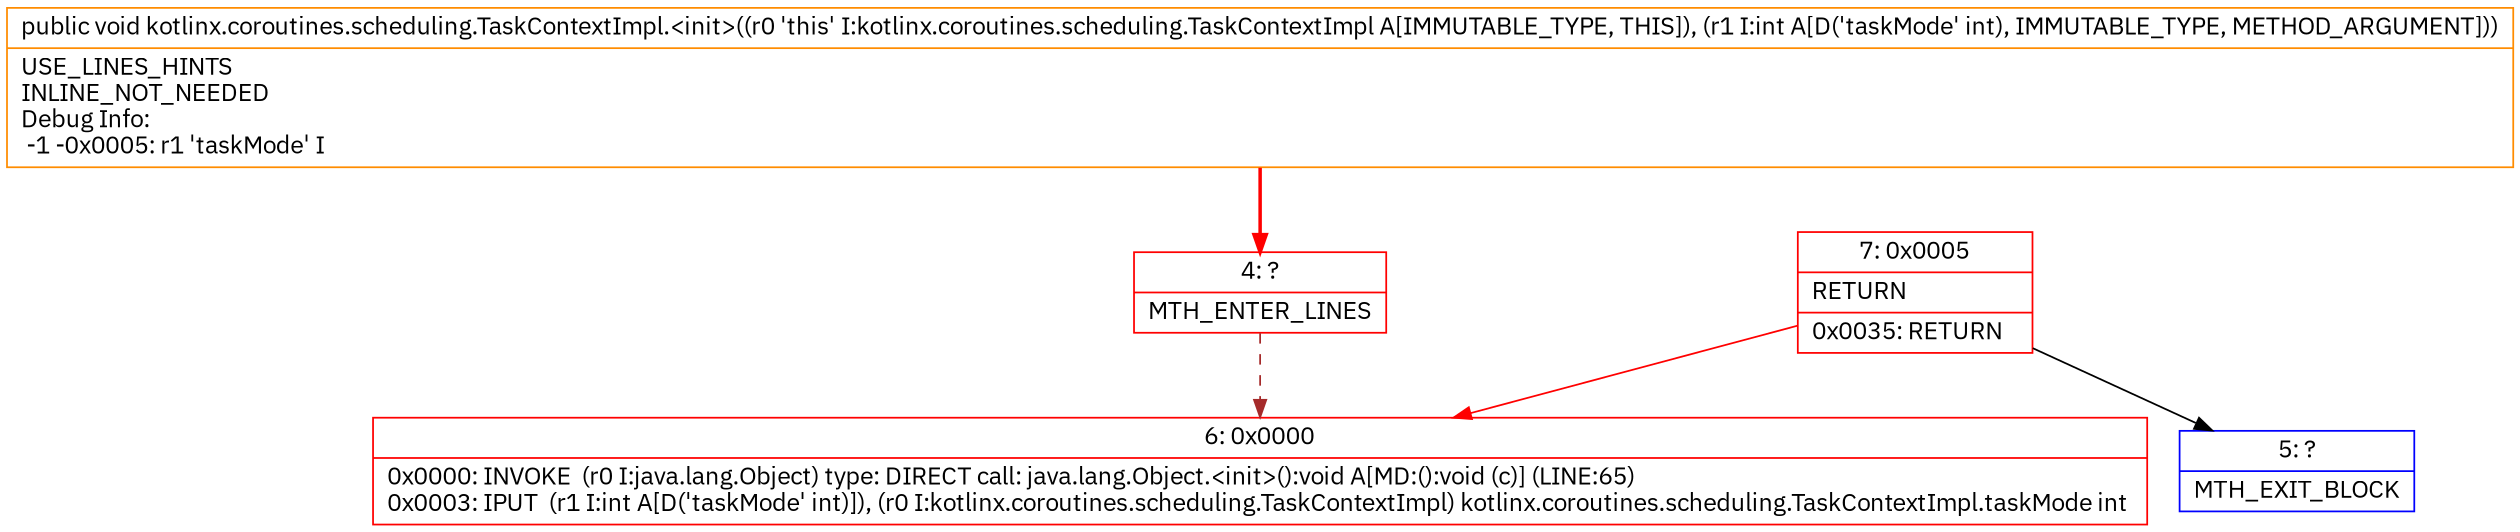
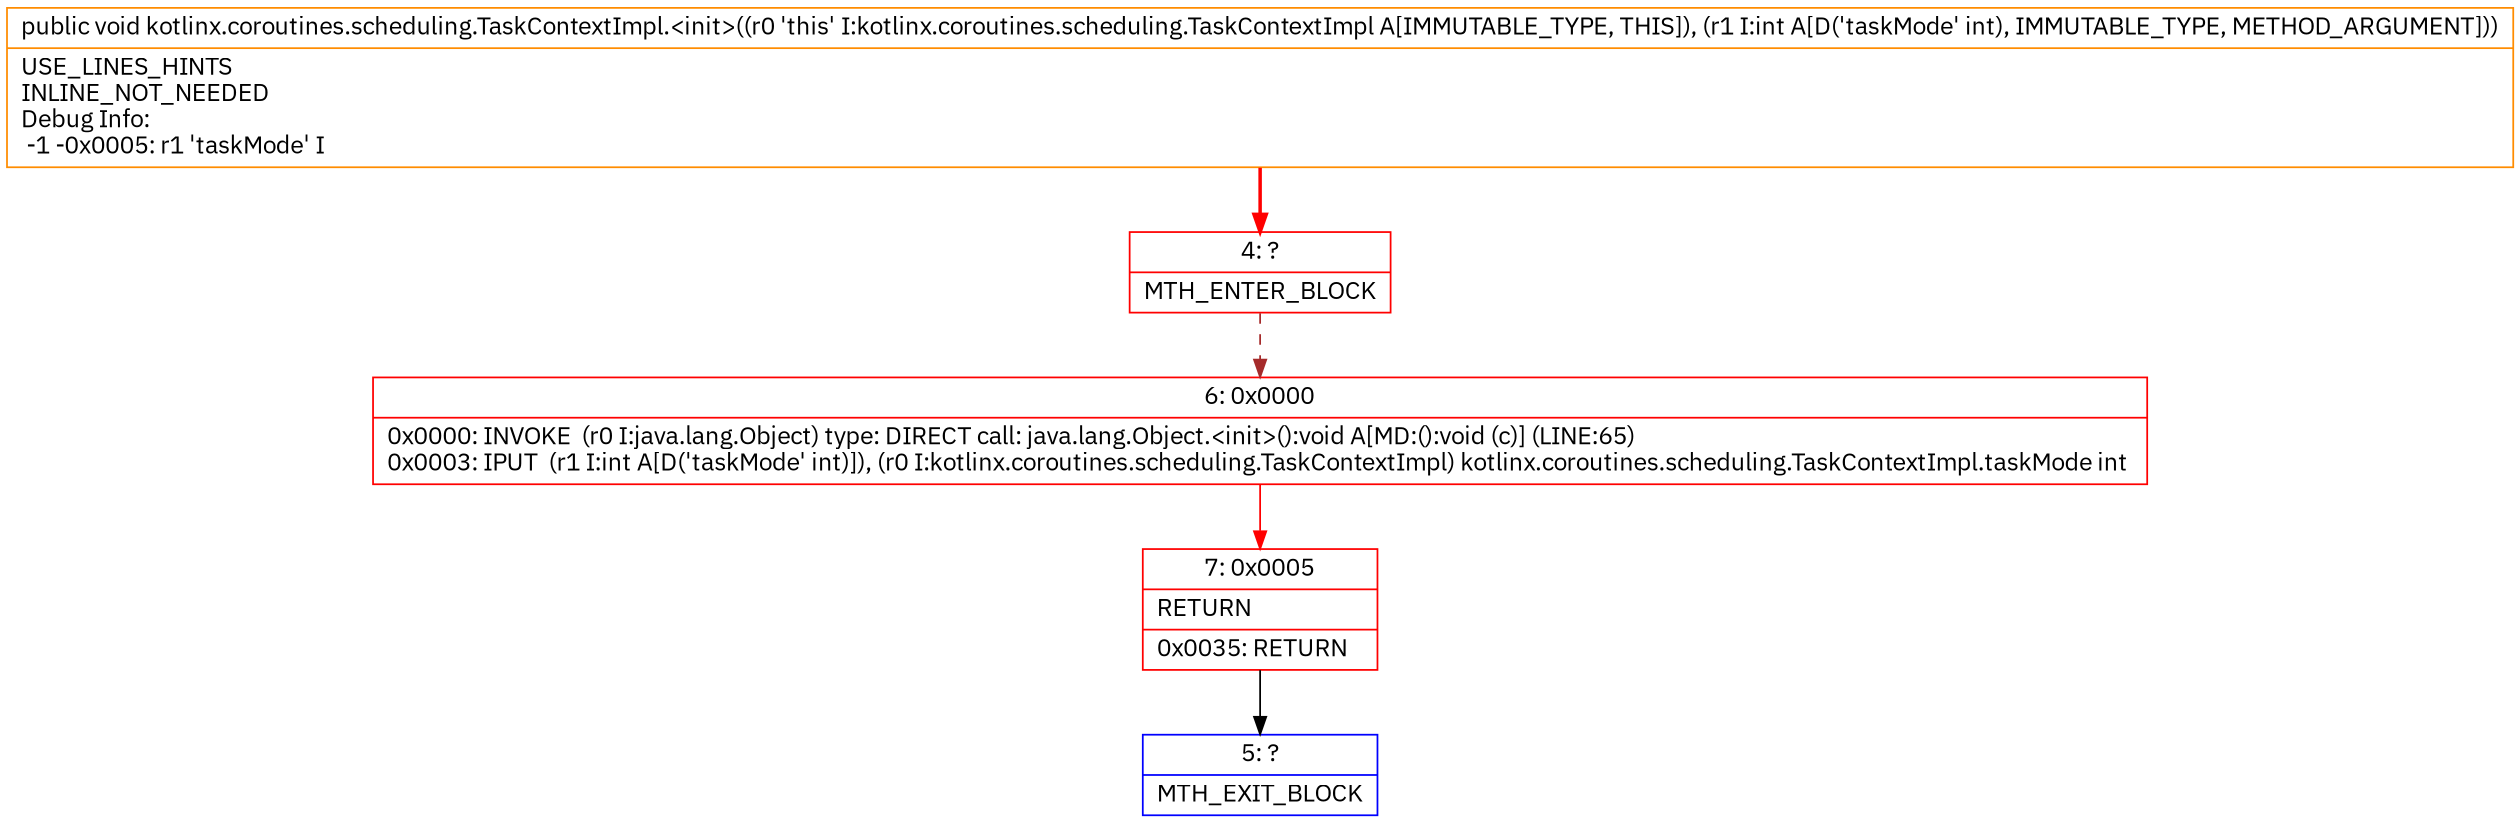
(1260, 312) -> (1260, 292)
(1634, 369) -> (1260, 508)
